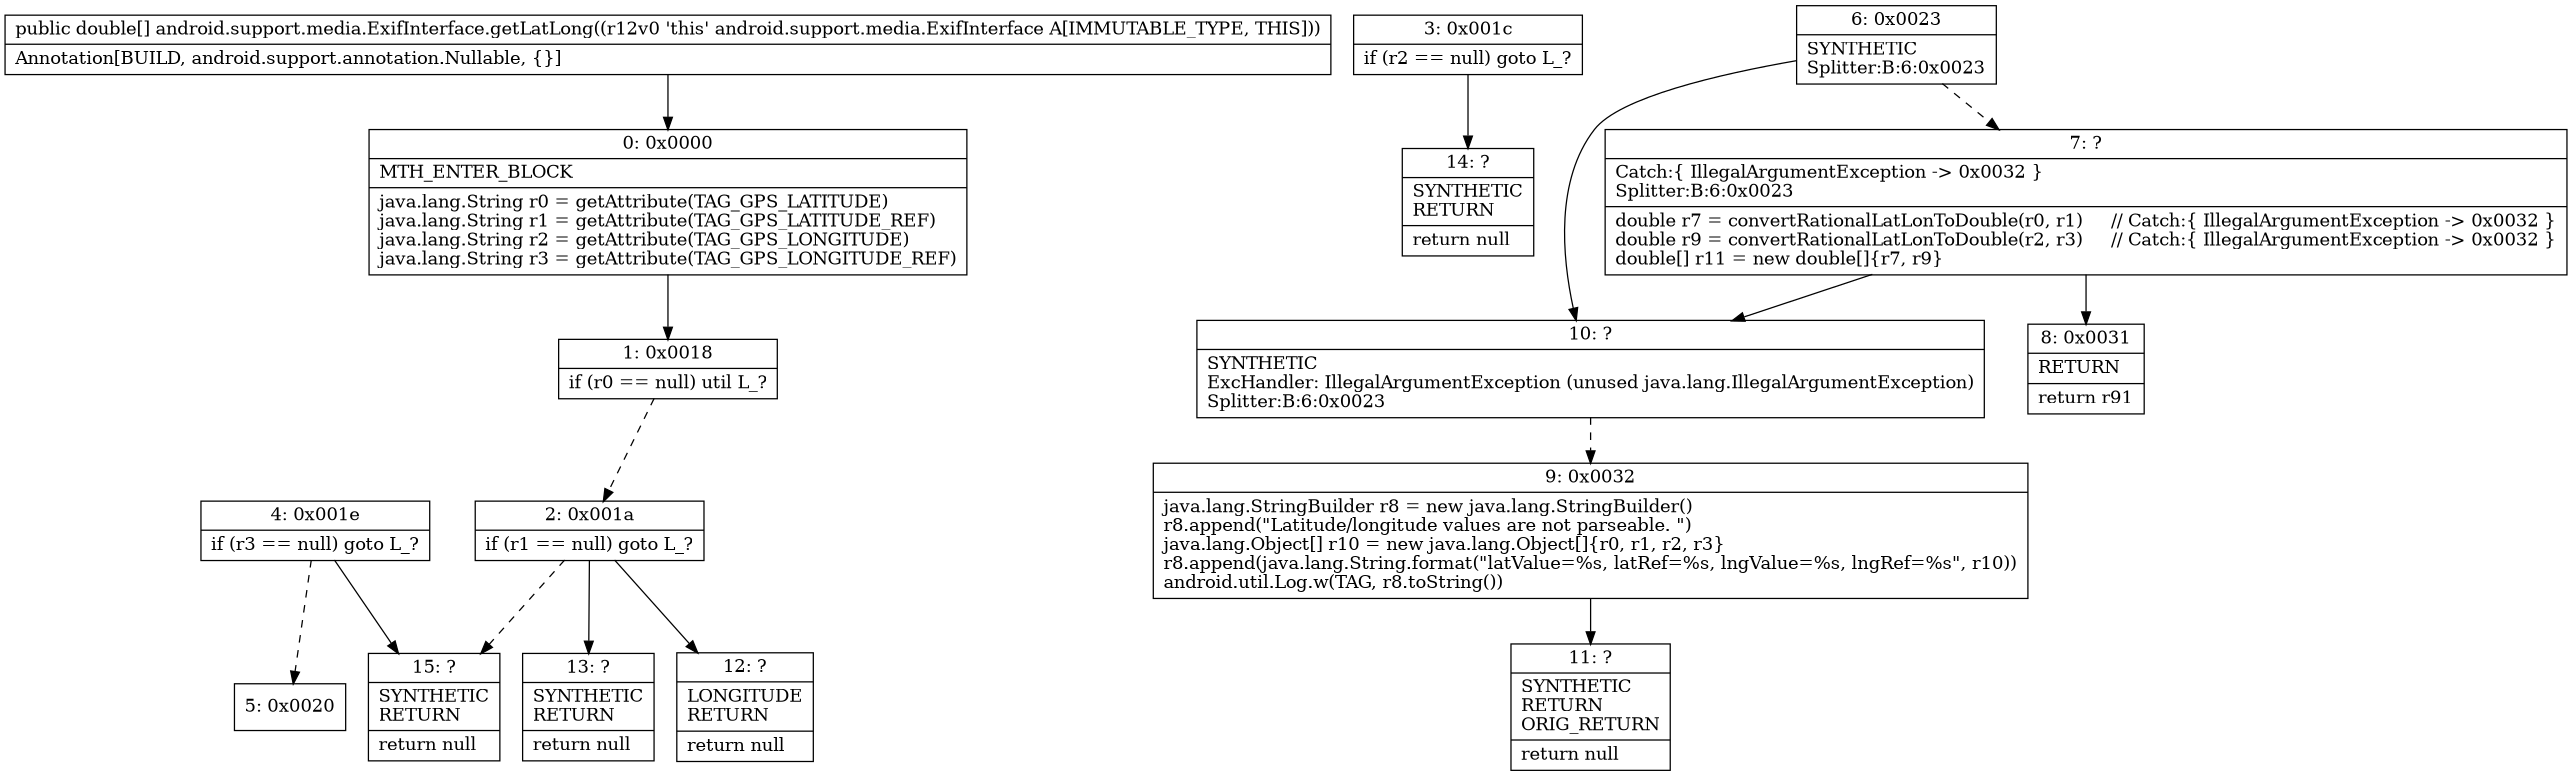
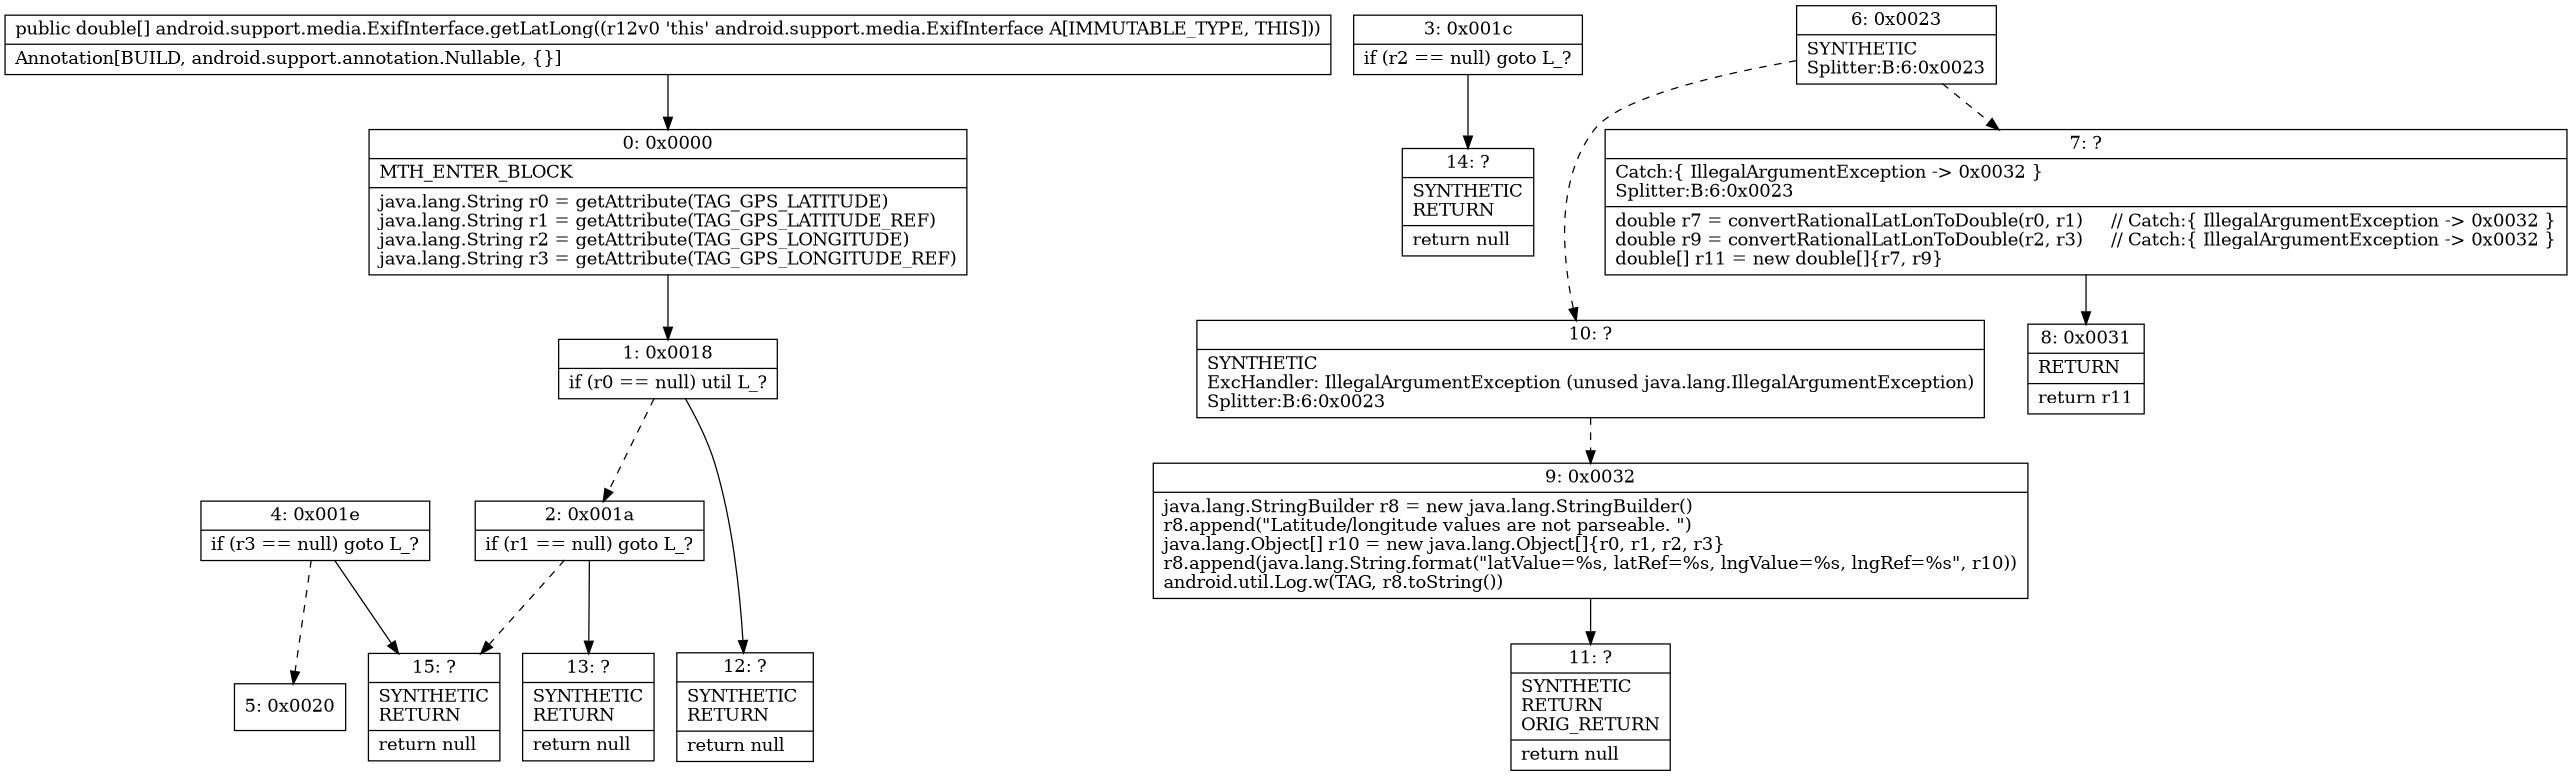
(1606, 119) -> (1606, 119)
(1808, 296) -> none
(2086, 398) -> (2086, 398)
(652, 602) -> (728, 516)
(745, 696) -> (743, 696)
